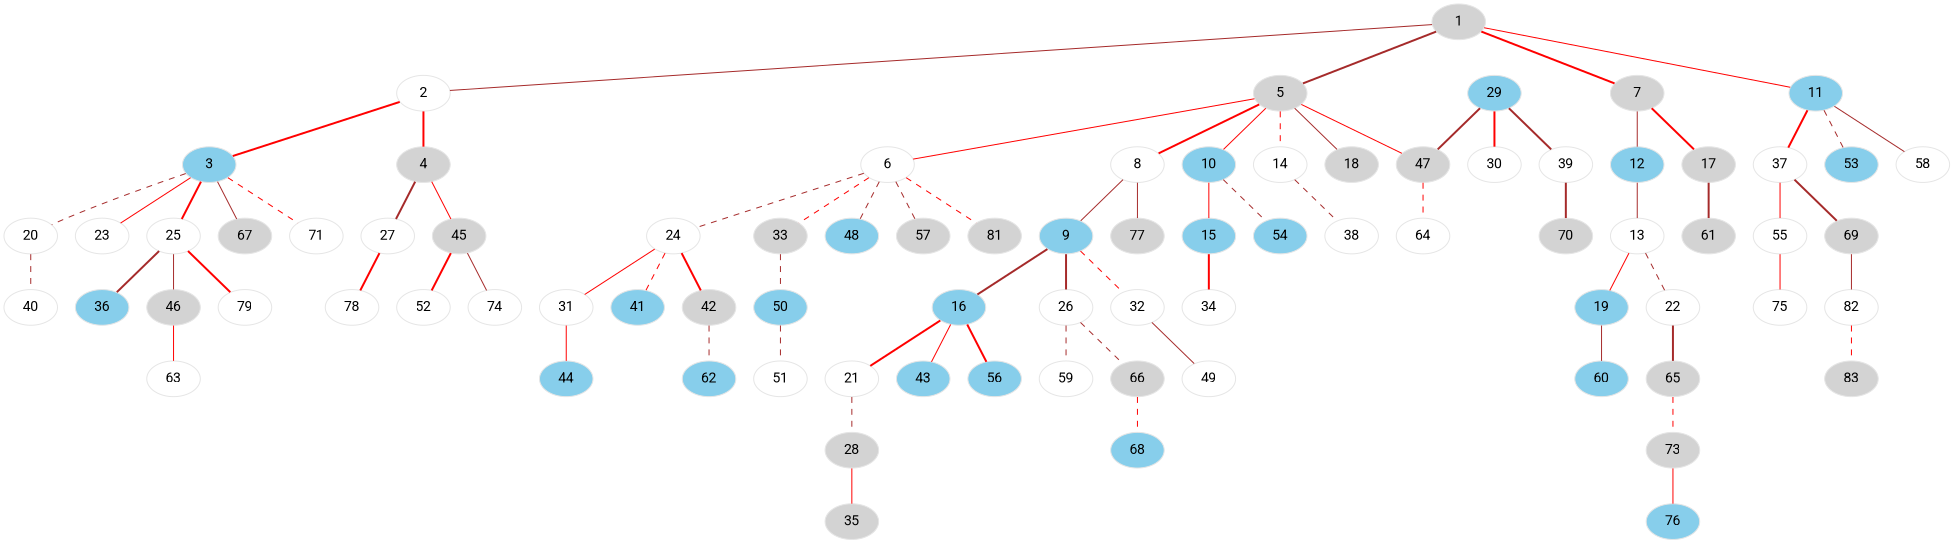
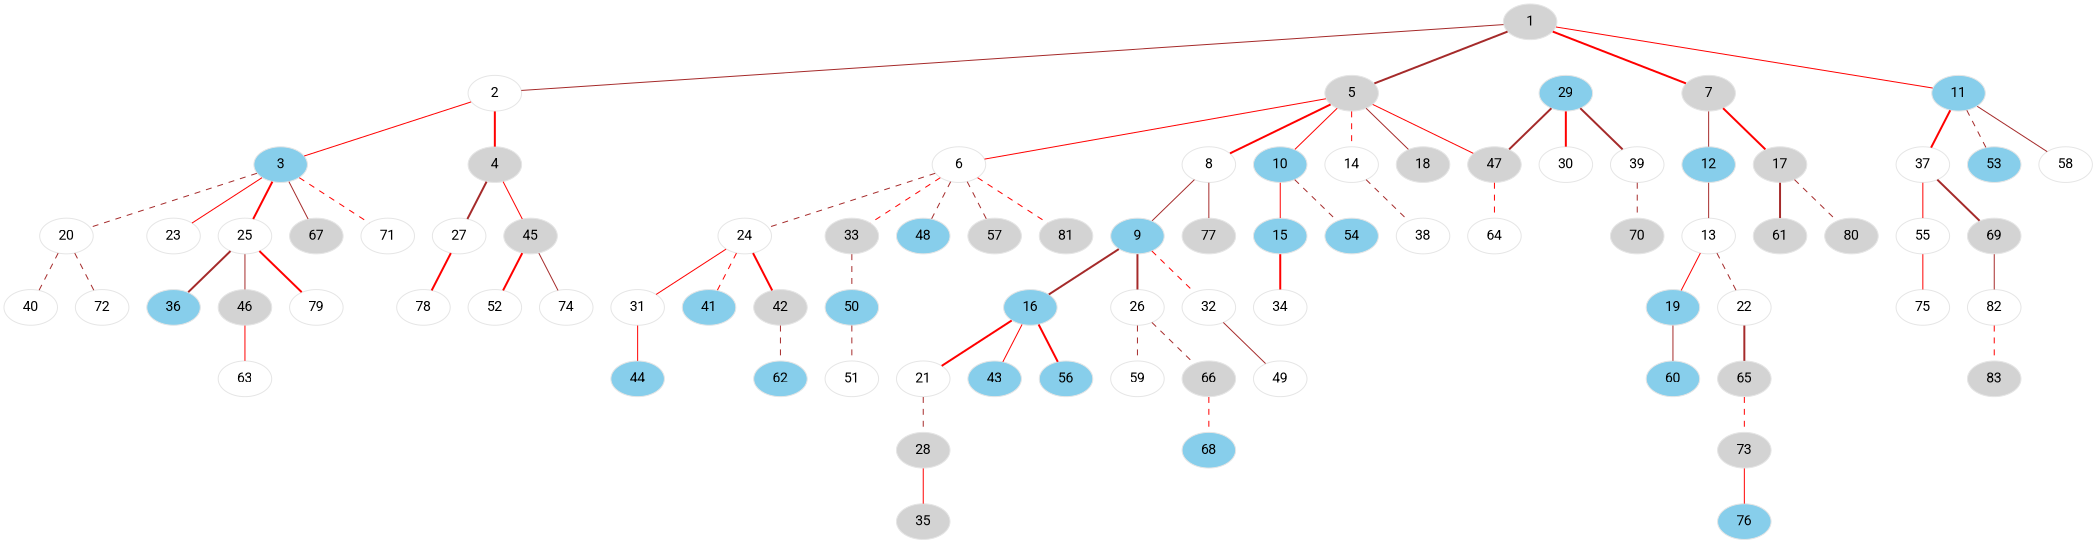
(316, 129) -> (388, 129)
(1566, 200) -> (1637, 200)
none -> (1851, 236)
none -> (102, 307)
